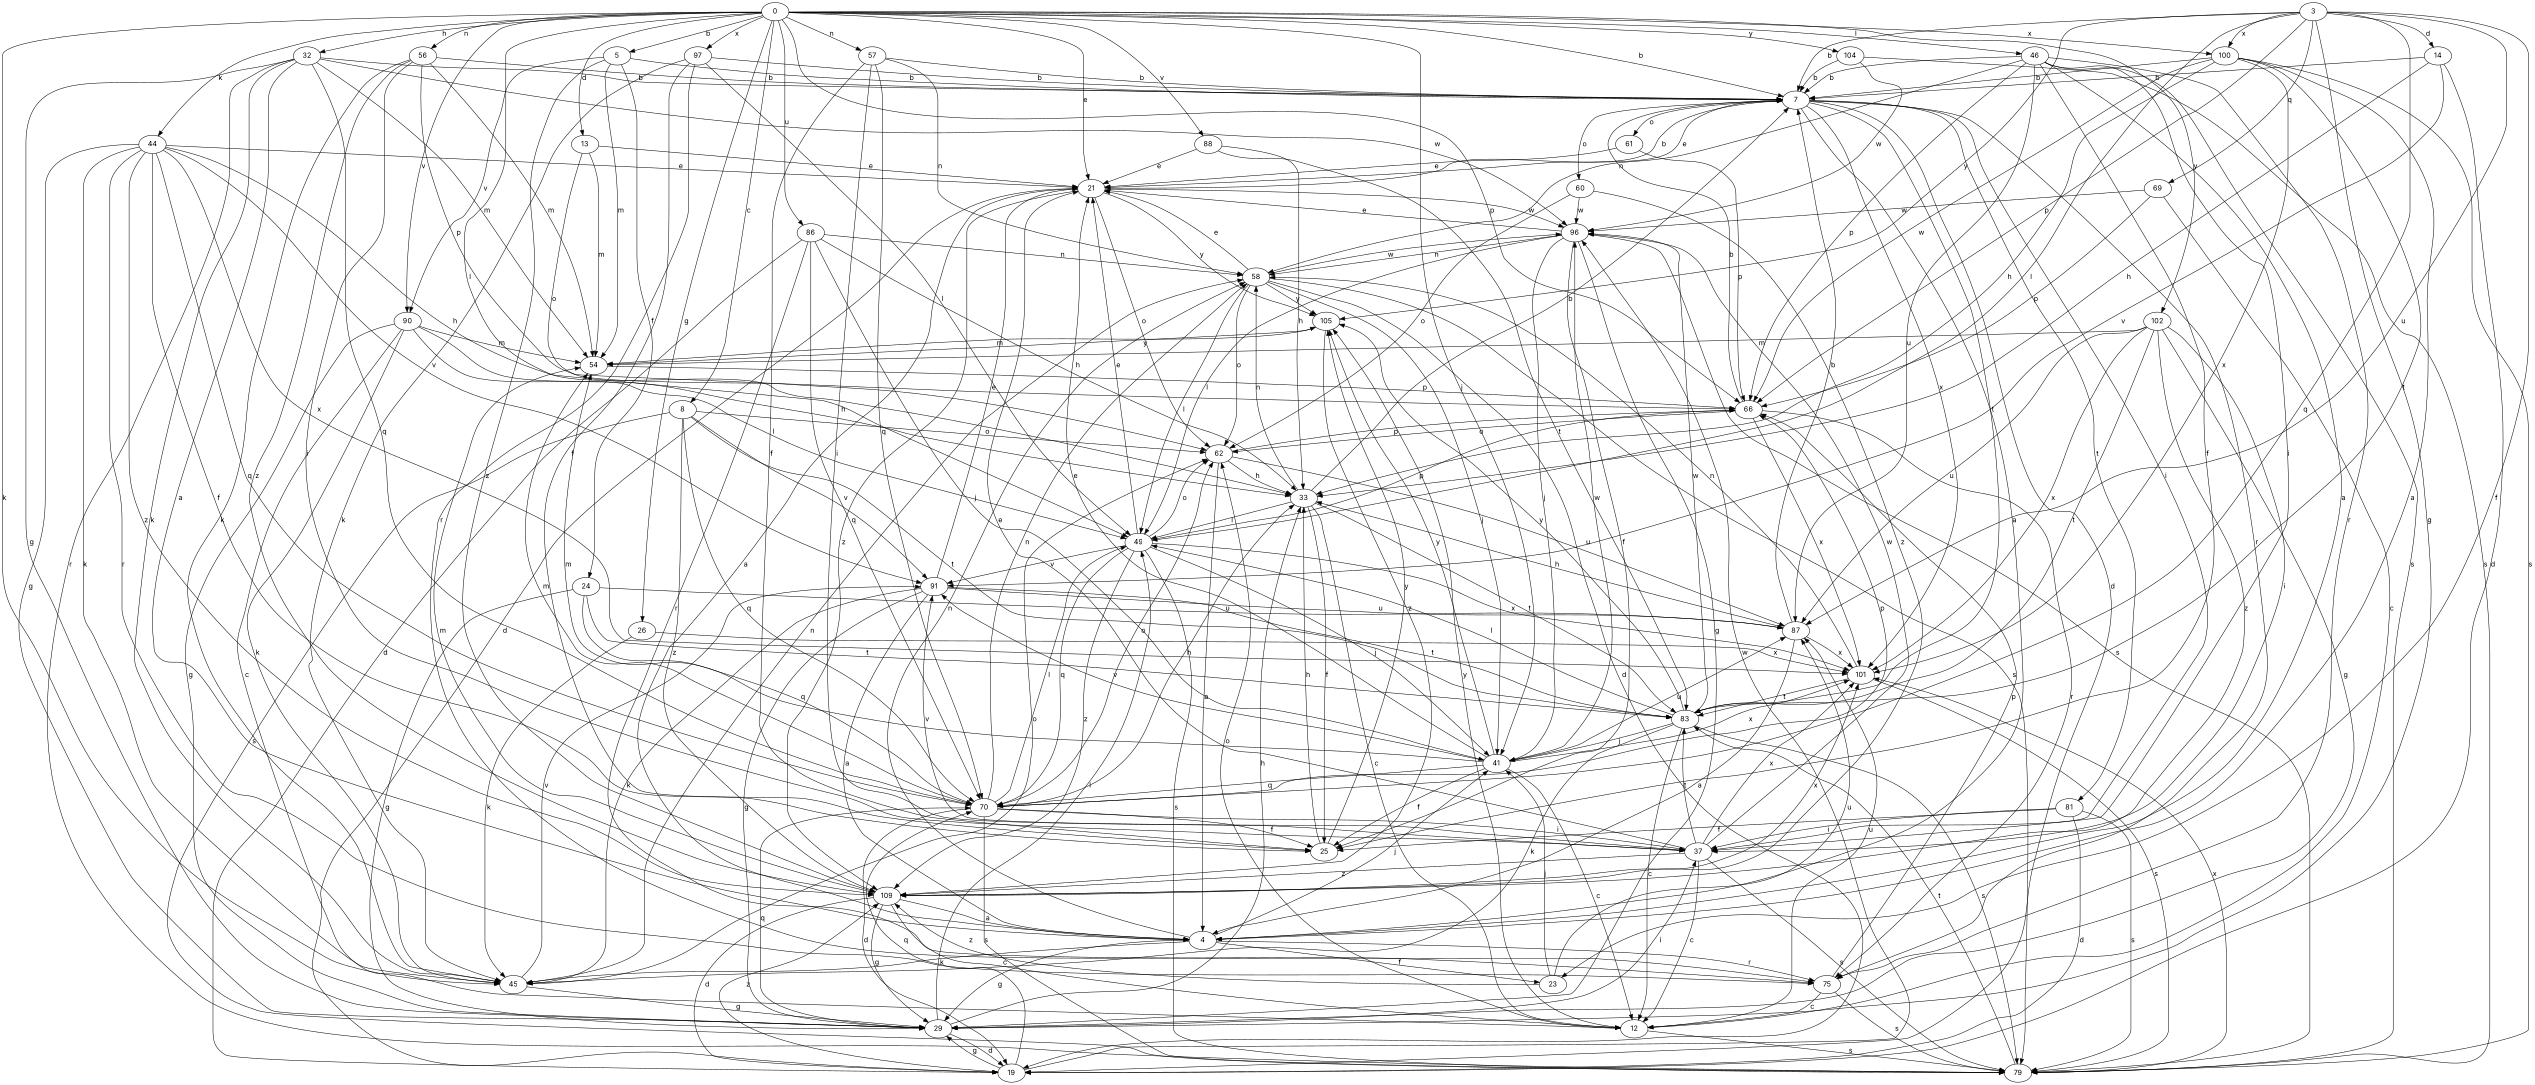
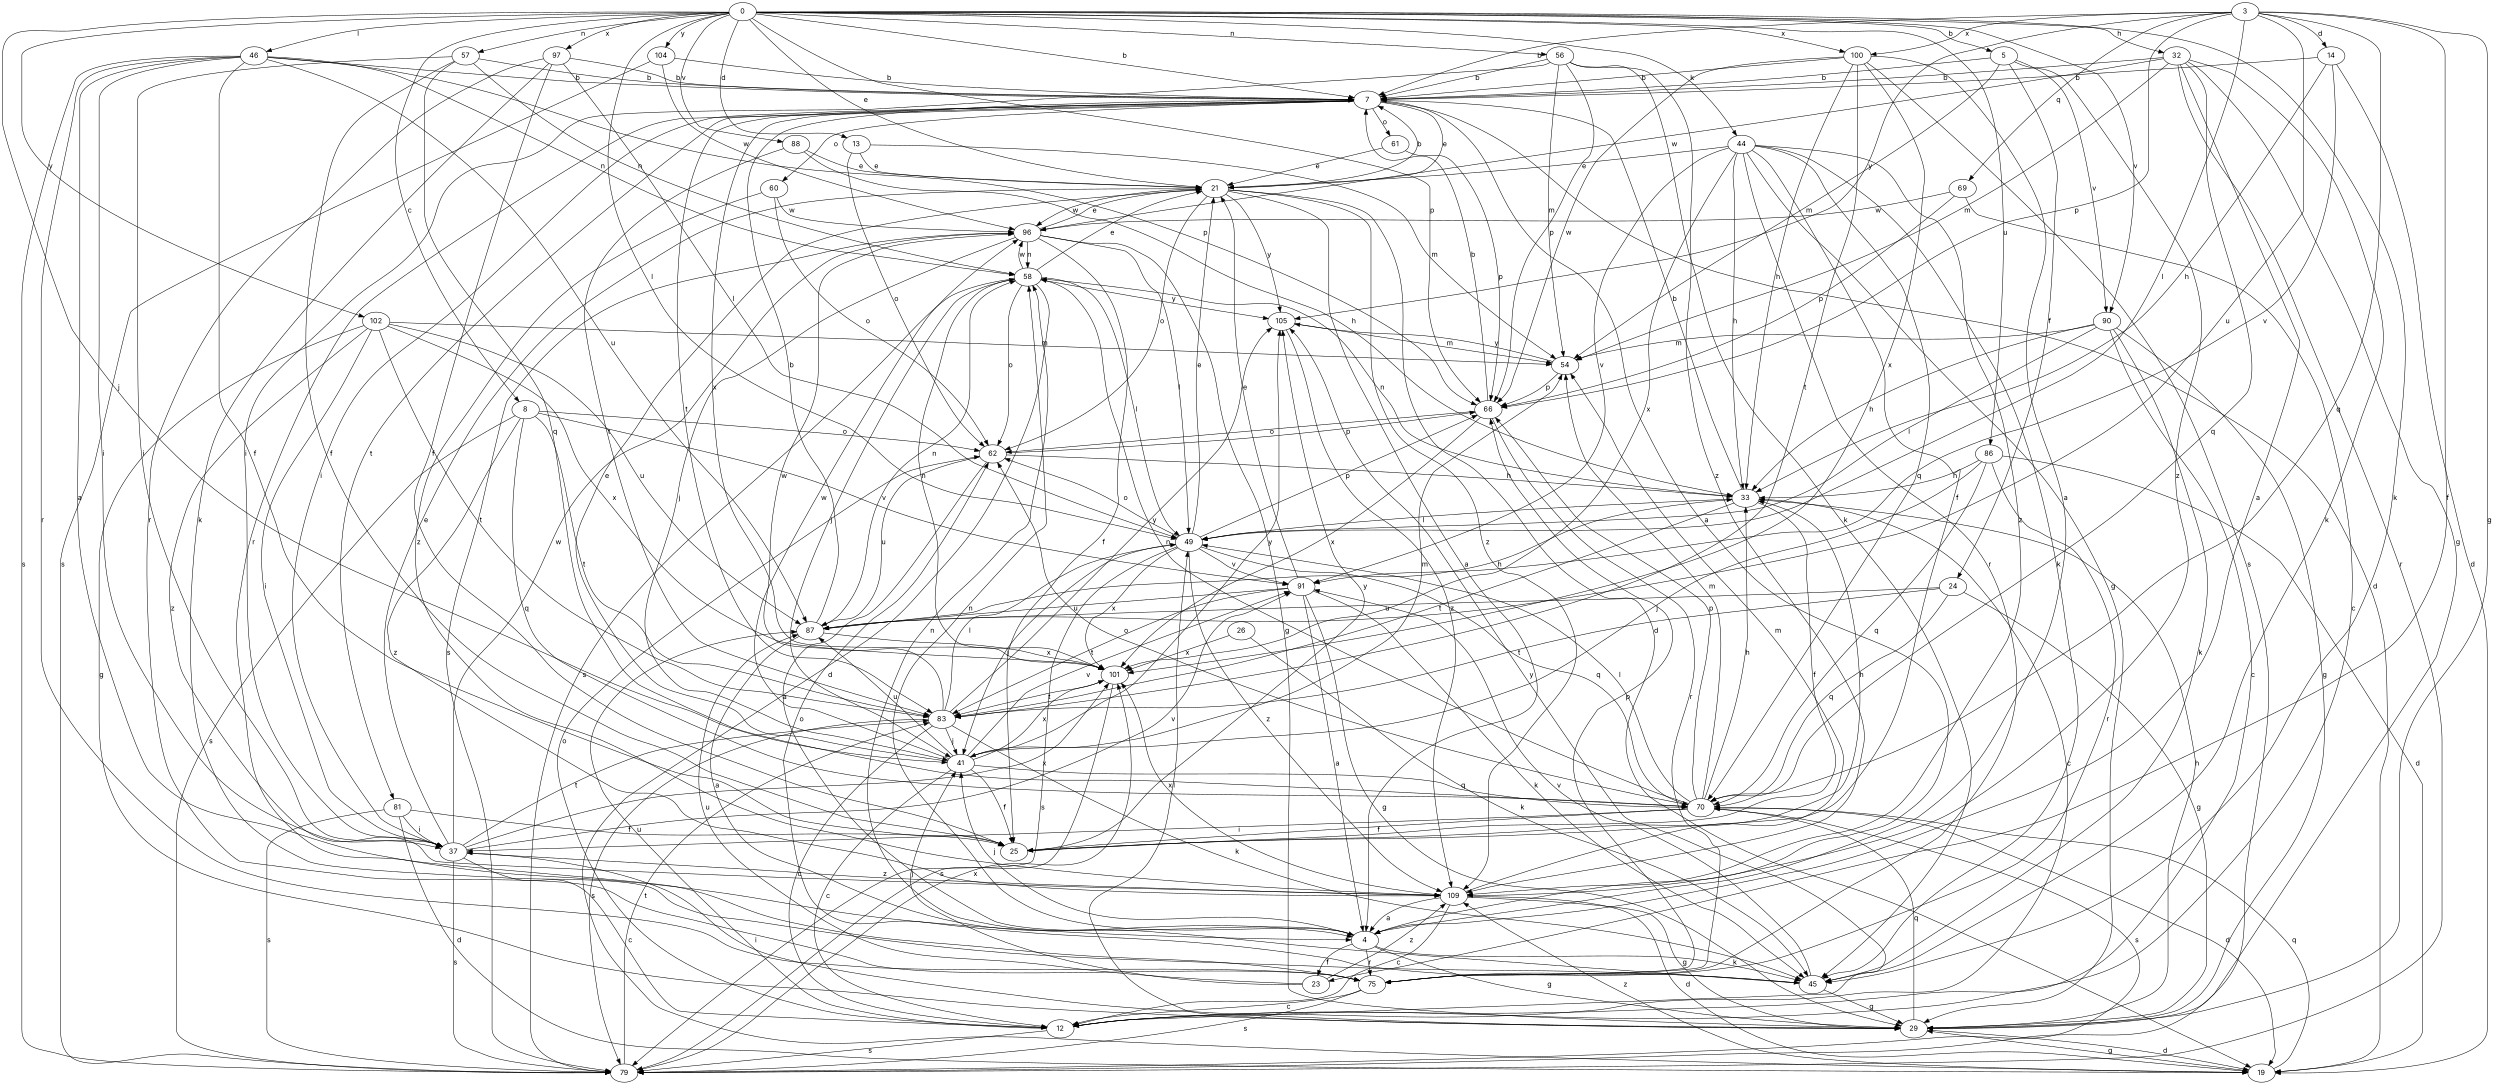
(1031, 255) -> (923, 451)
(684, 314) -> none
(1908, 996) -> none
